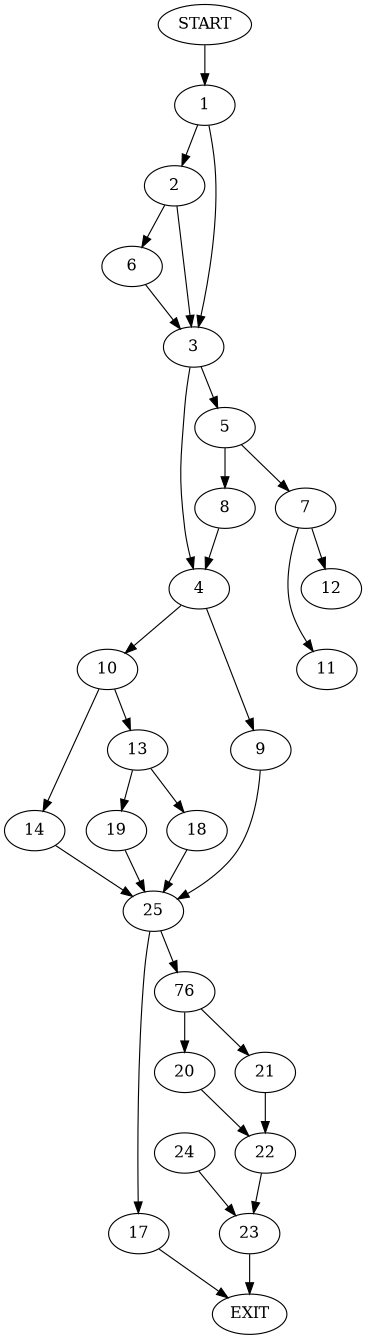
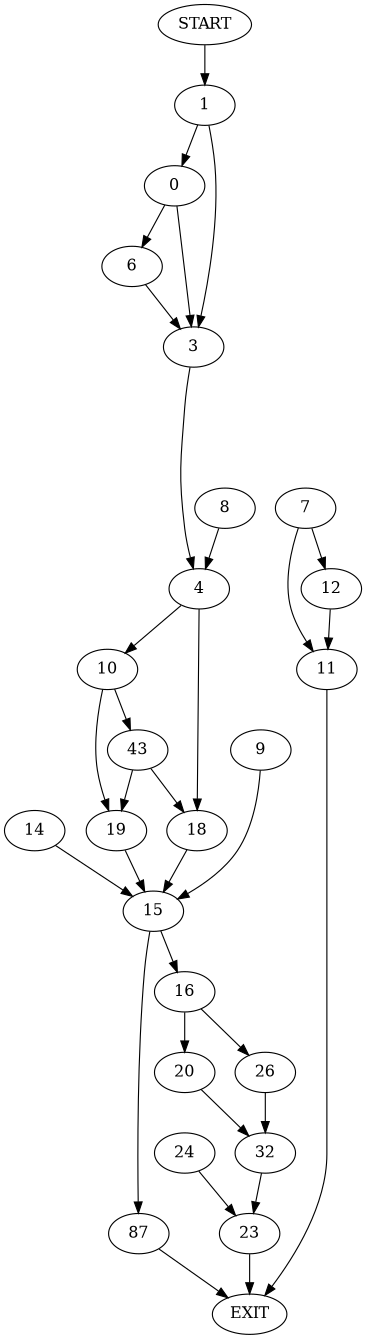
(175, 186) -> (175, 186)
(225, 428) -> none
none -> (329, 624)
(228, 664) -> (198, 704)
(73, 745) -> (96, 745)
(138, 750) -> (138, 750)
(153, 911) -> (153, 911)
(185, 992) -> (185, 992)
none -> (327, 995)
(265, 1072) -> (265, 1072)
(265, 1153) -> (265, 1153)
(139, 1234) -> (139, 1234)
